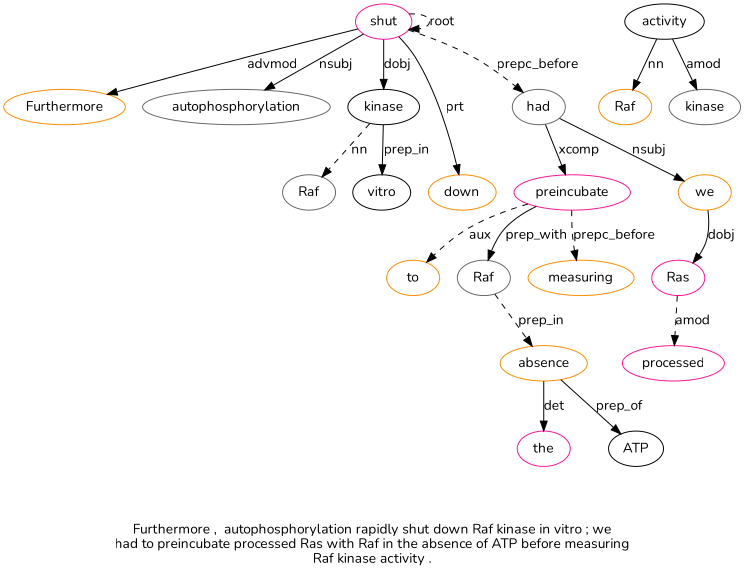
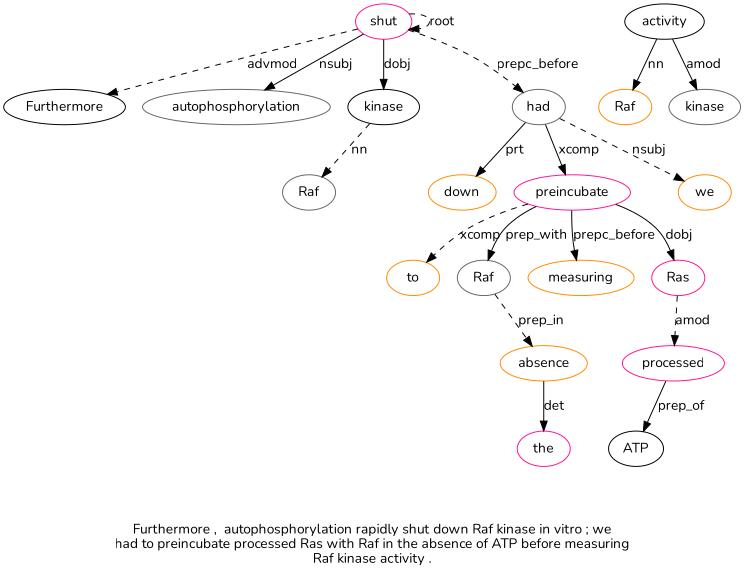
(237, 60) -> (237, 60)
(435, 97) -> (504, 146)
(65, 107) -> (65, 107)
(617, 148) -> (617, 148)
(382, 192) -> none
(572, 231) -> (572, 231)
(708, 234) -> (648, 222)
(480, 235) -> (480, 235)
(587, 403) -> (657, 402)
